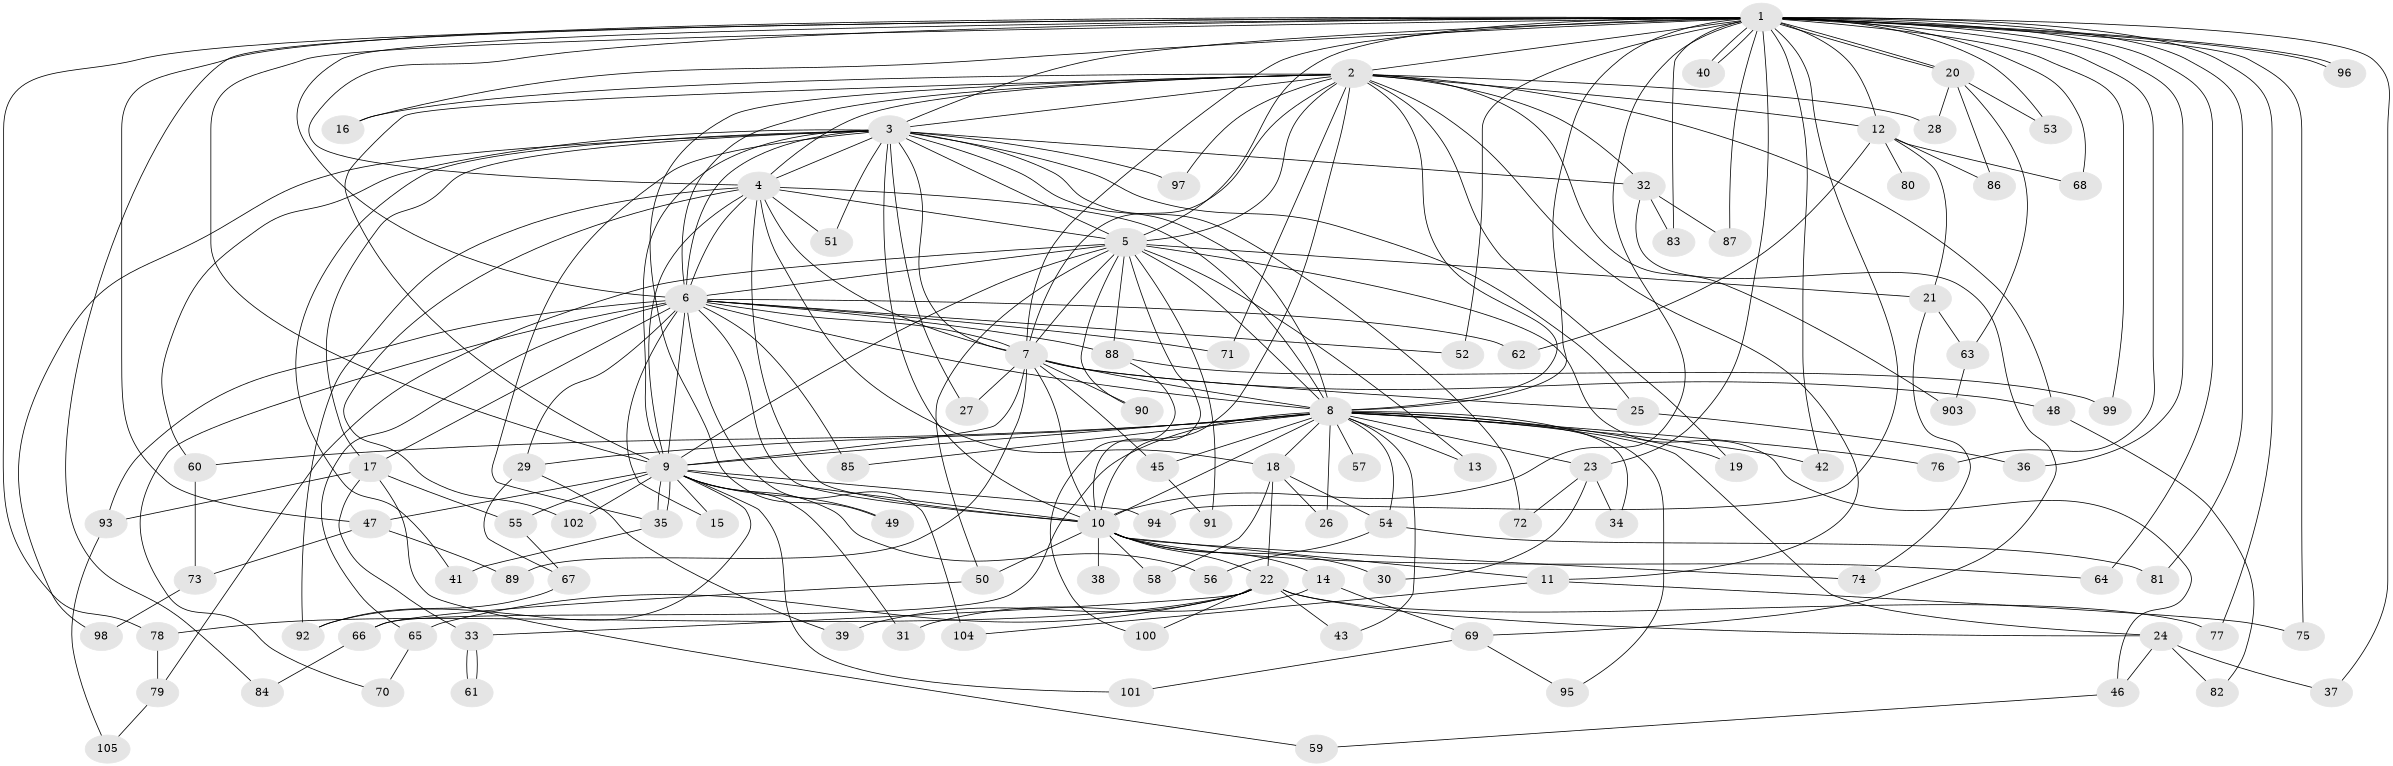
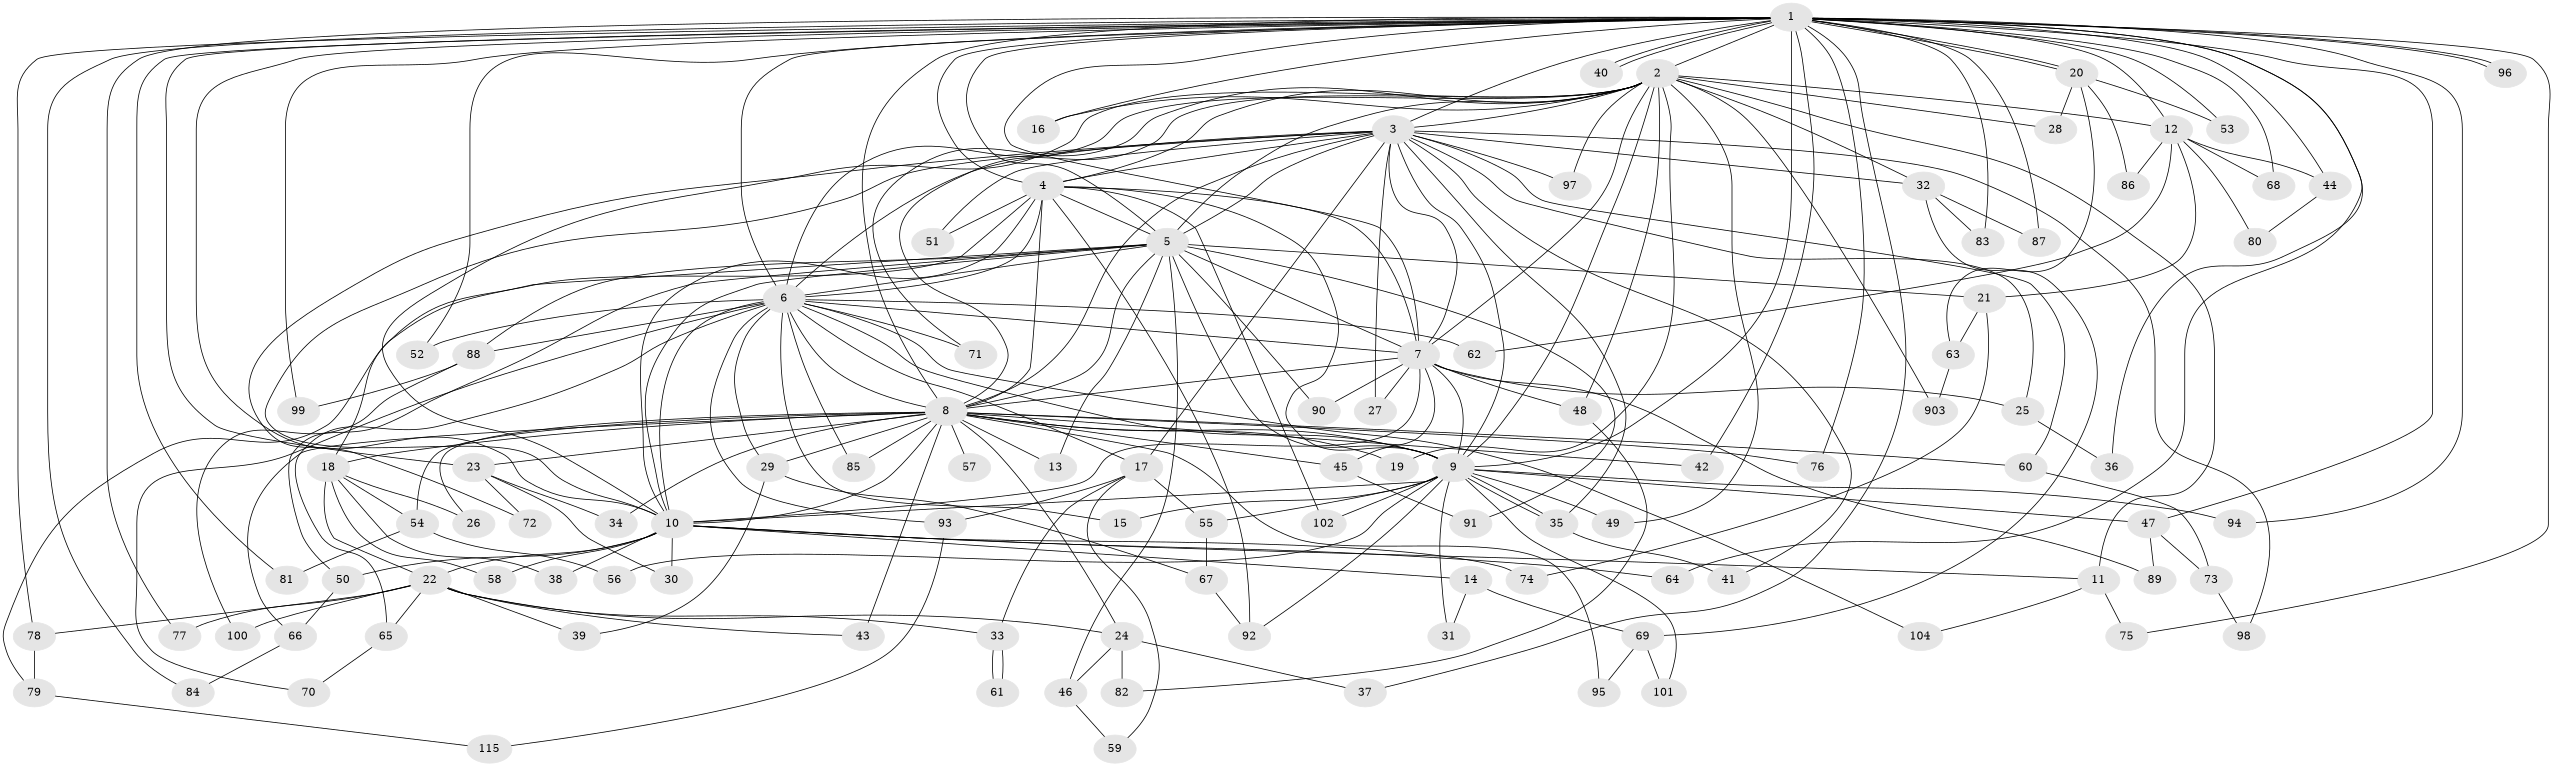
none -> (2330, 186)
none -> (425, 553)
(108, 749) -> (489, 749)
